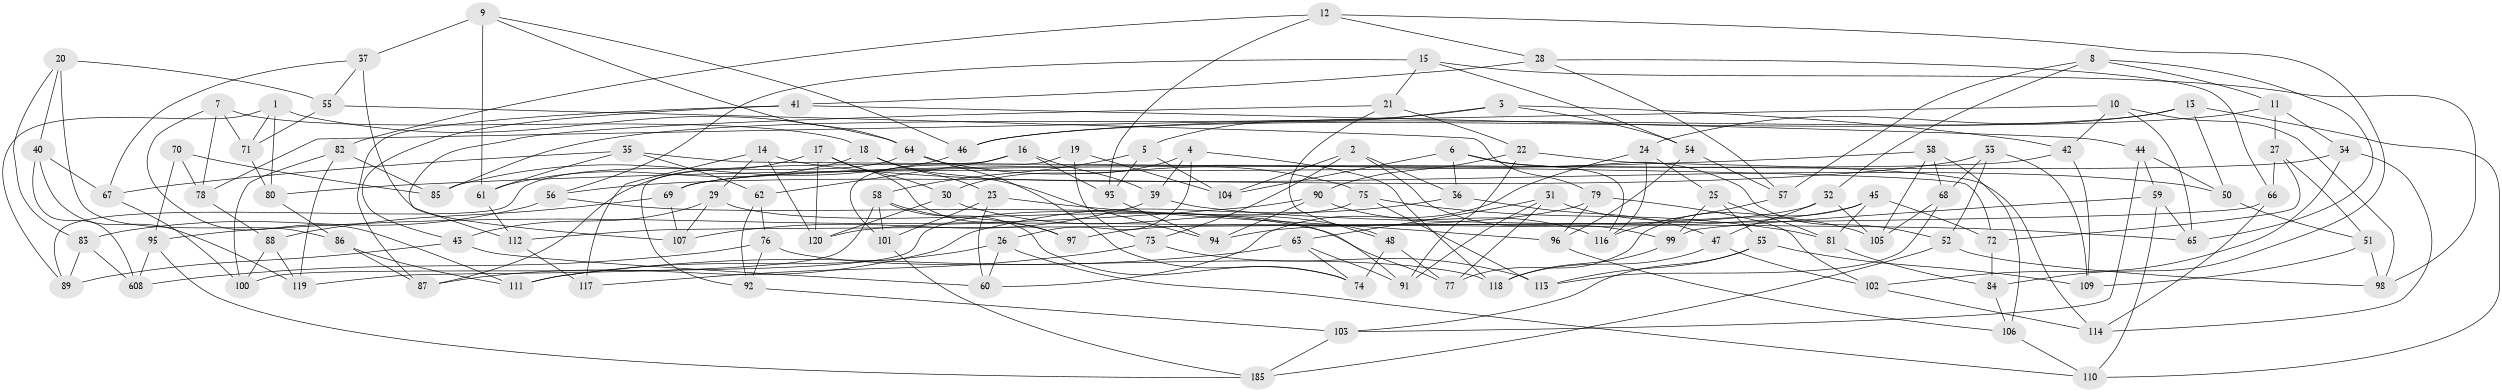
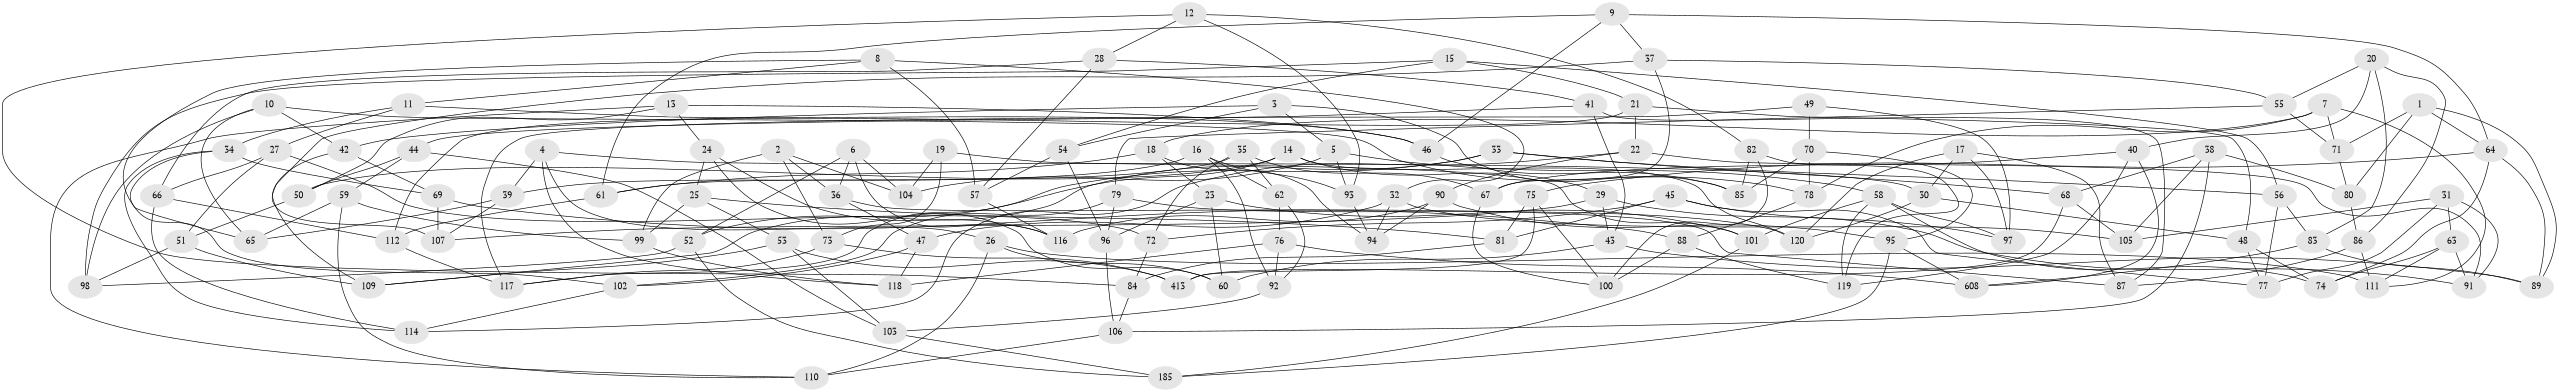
none -> (1809, 105)
(1541, 287) -> (1178, 287)
